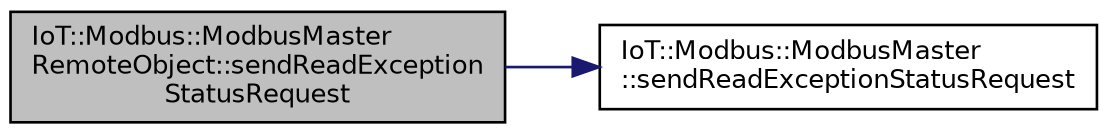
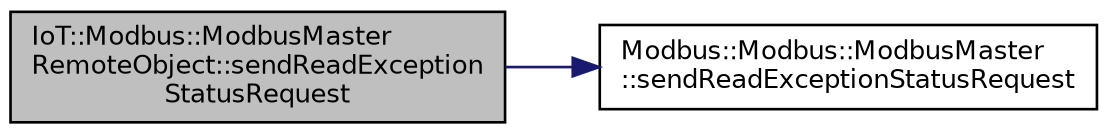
(848, 67) -> (848, 67)
